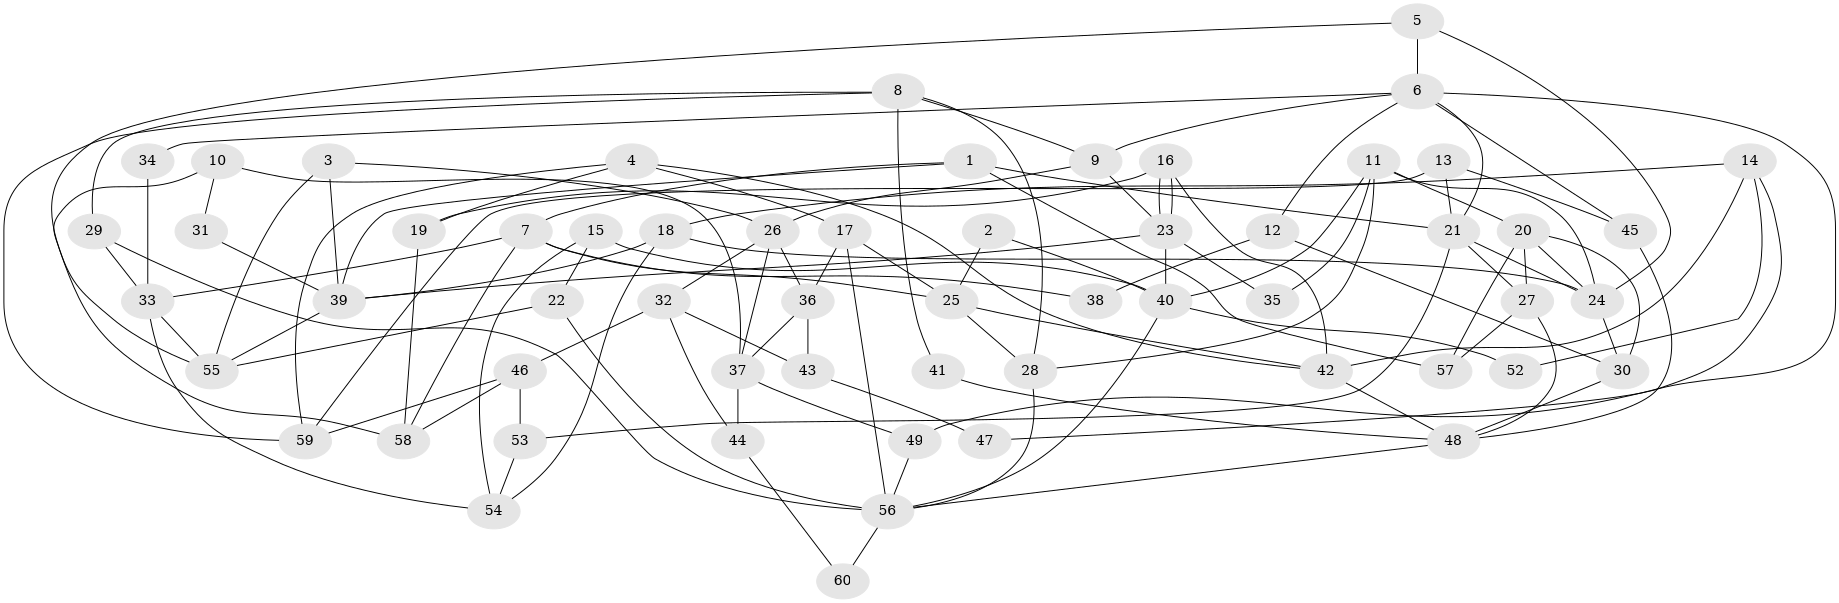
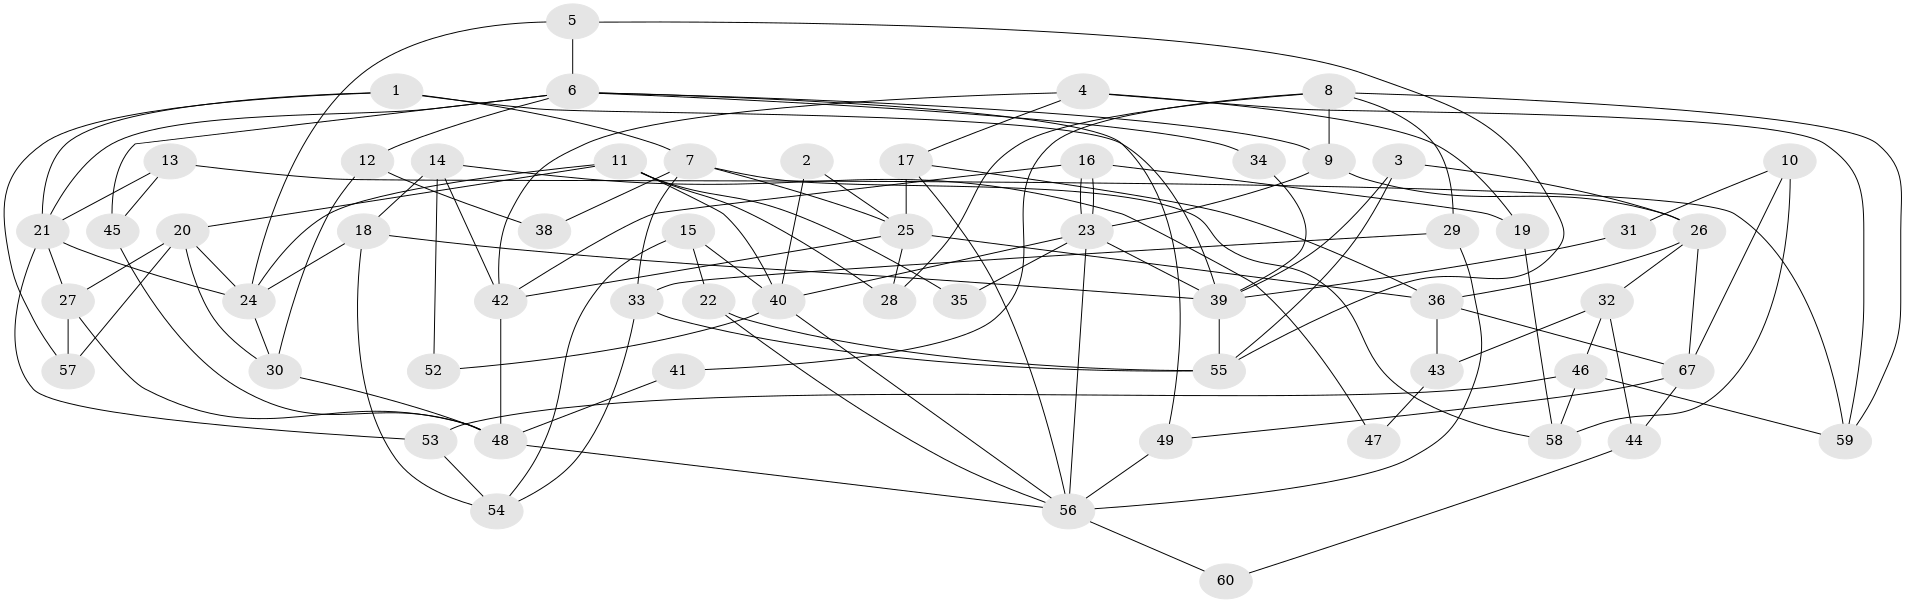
(148, 231) -> (1302, 249)
none -> (1184, 268)
(738, 371) -> (1688, 371)
(1014, 465) -> (1077, 377)
